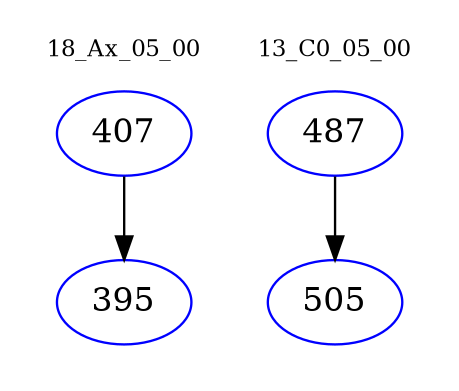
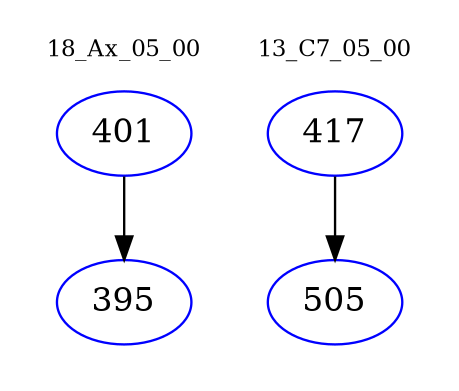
(335, 50) -> (335, 50)
(124, 134) -> (124, 134)
(335, 134) -> (335, 134)
